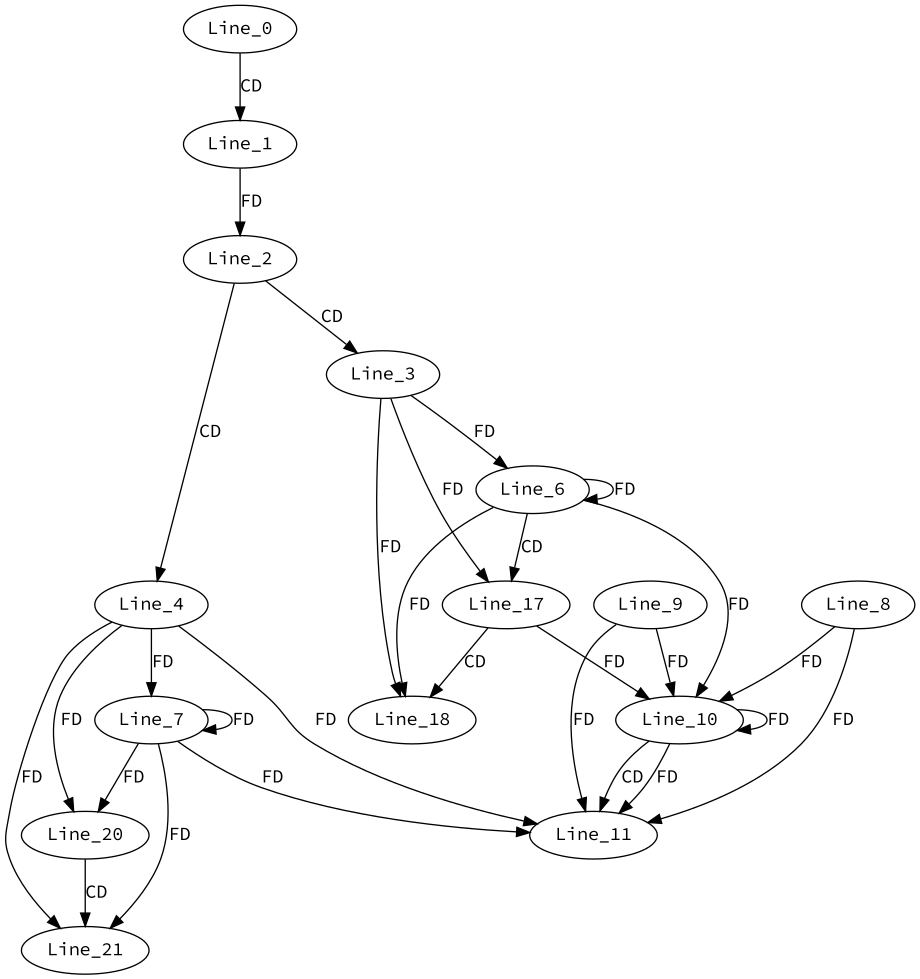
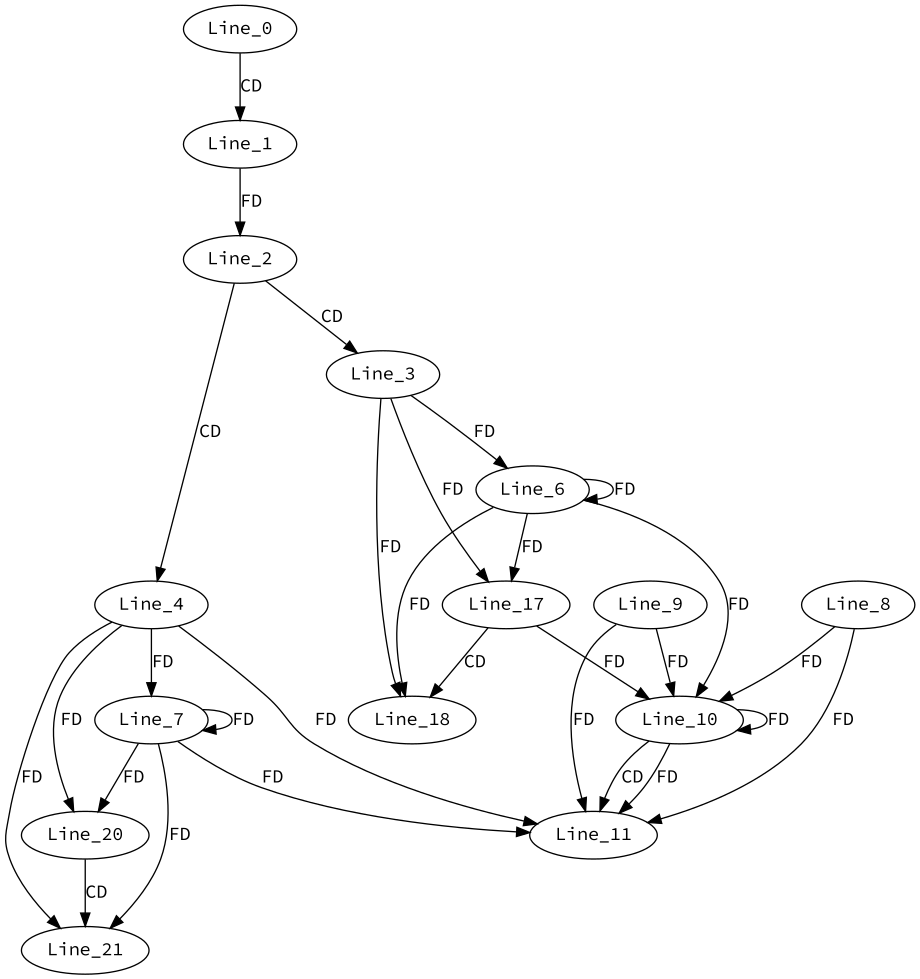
(532, 547) -> (532, 547)
